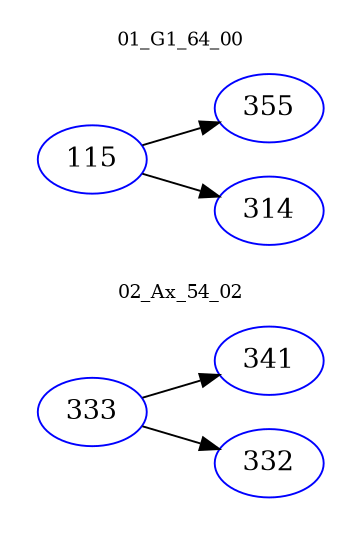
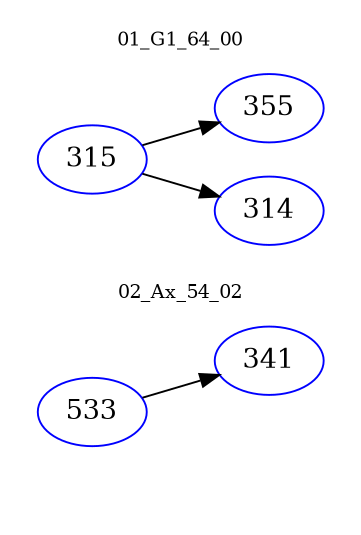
(92, 159) -> (92, 159)
(92, 412) -> (92, 412)
(269, 463) -> none
